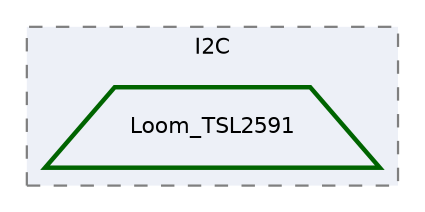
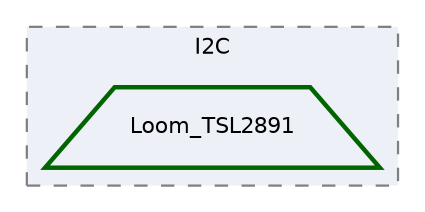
(212, 127) -> (212, 127)
